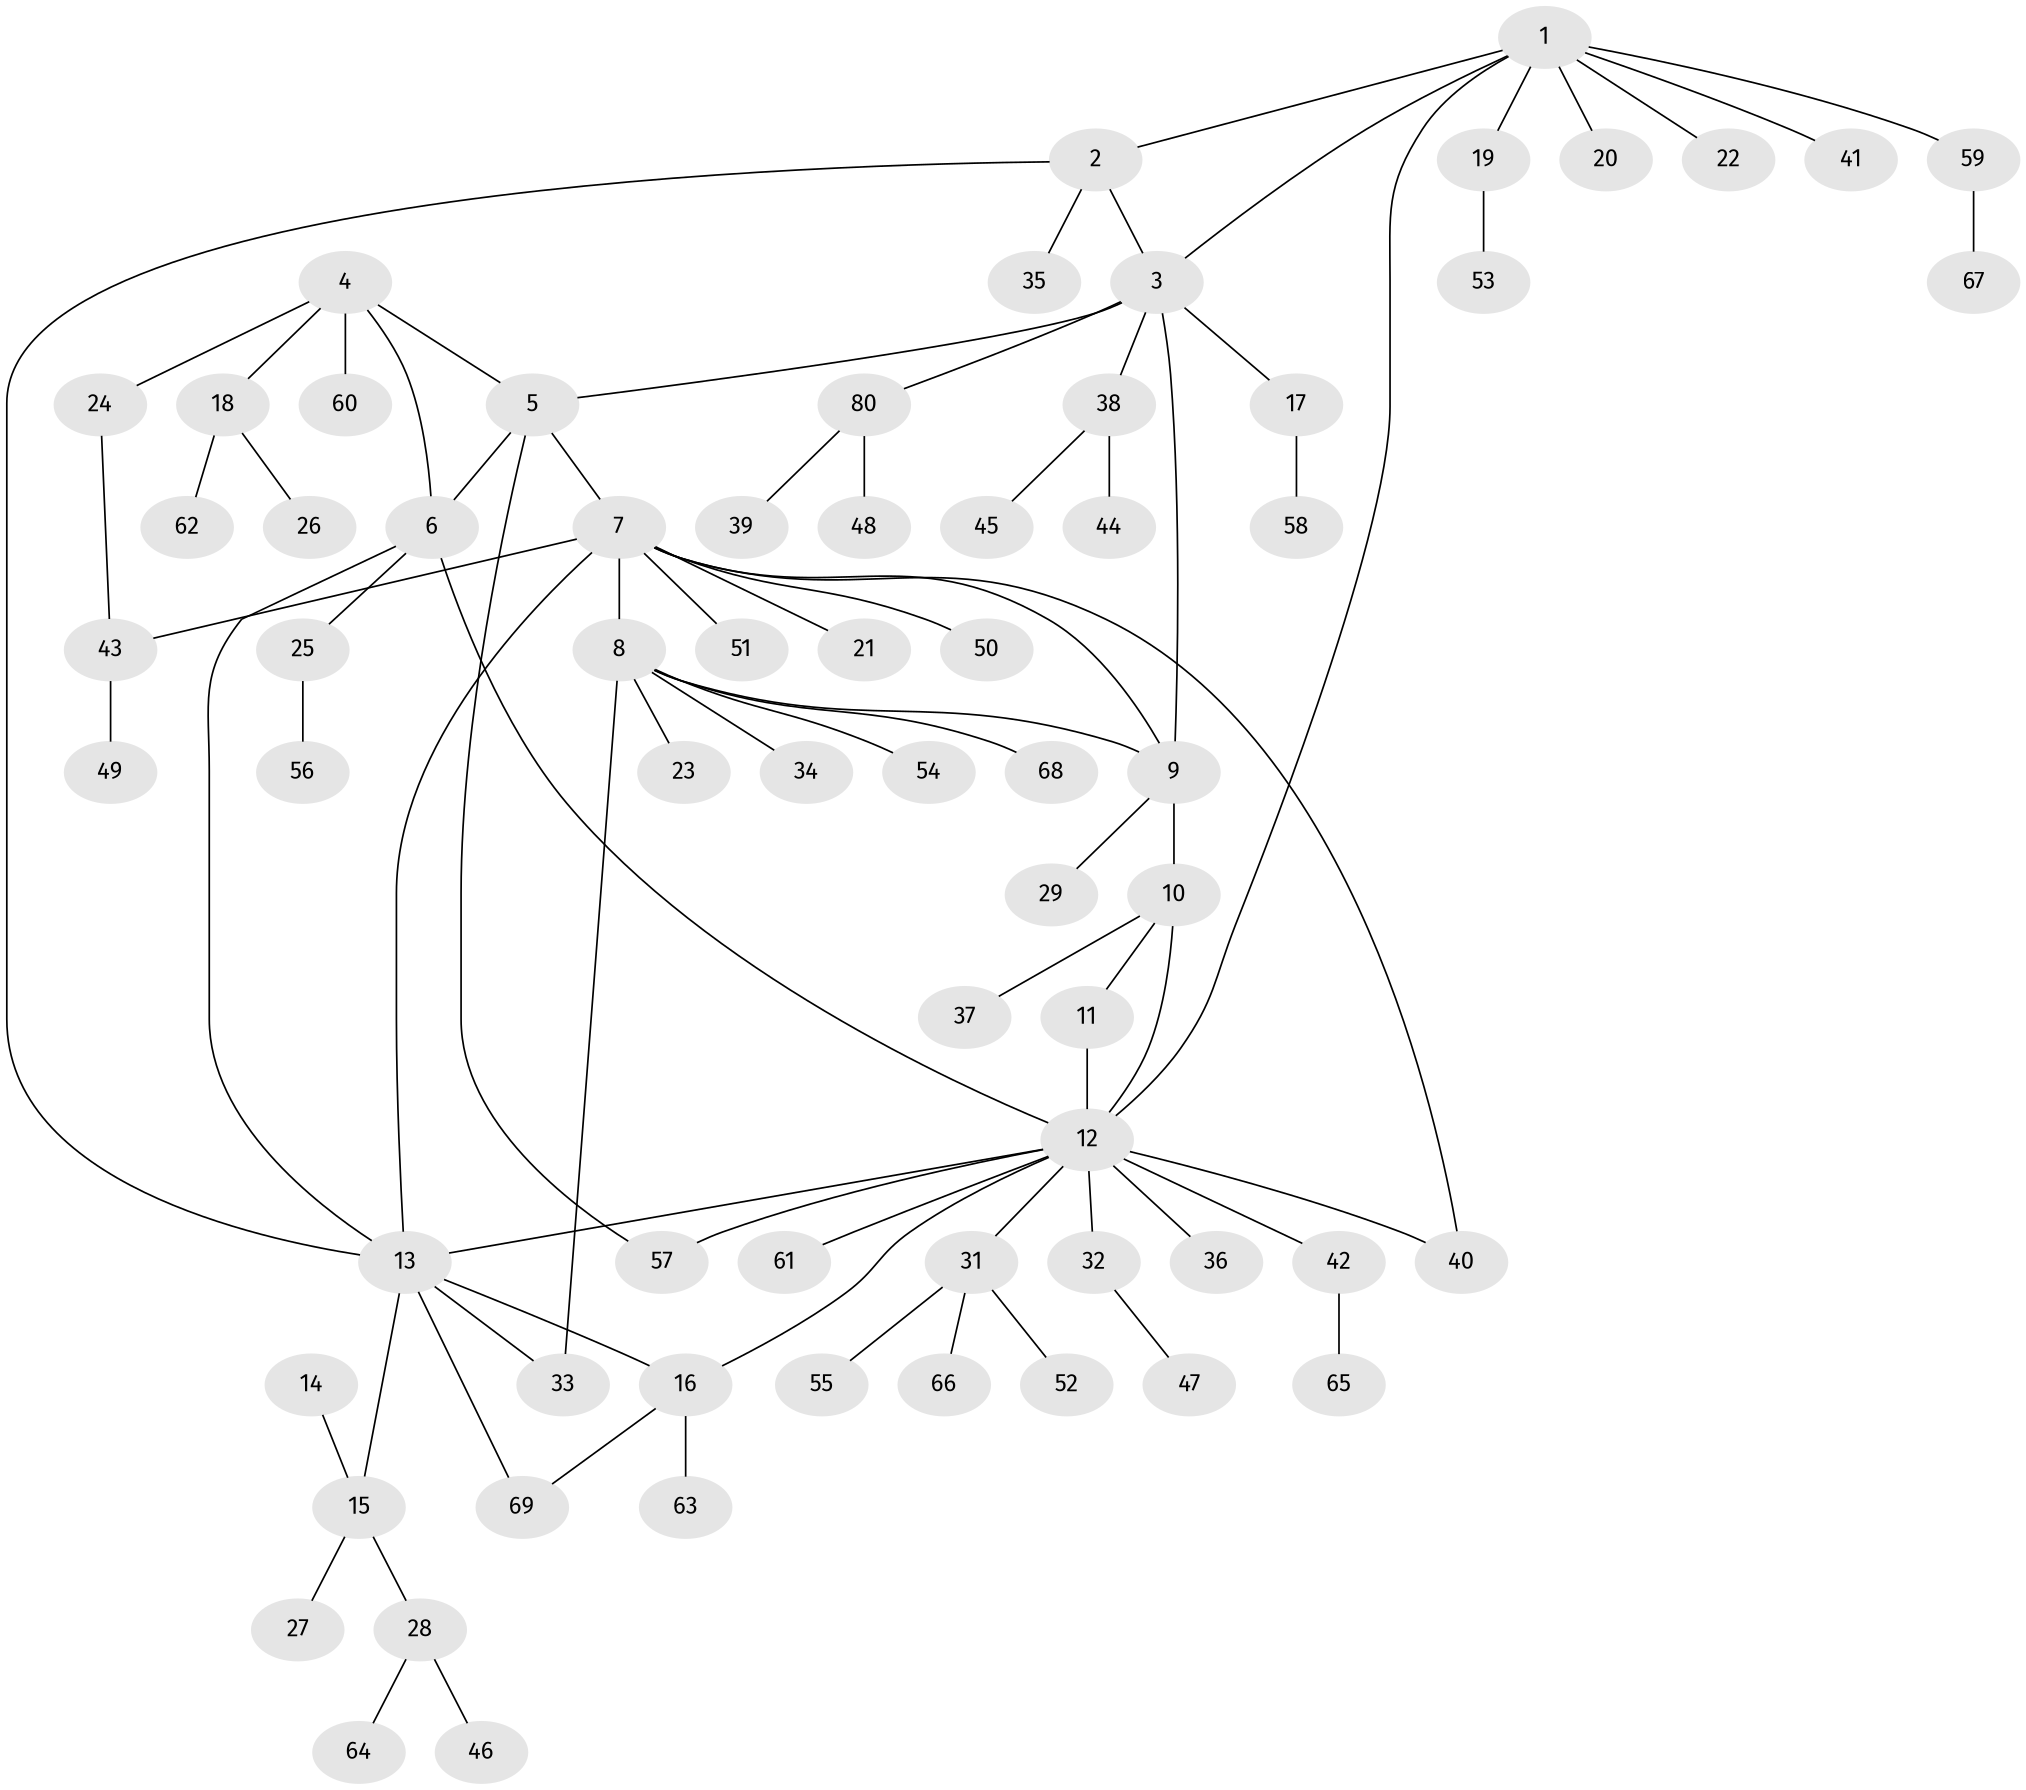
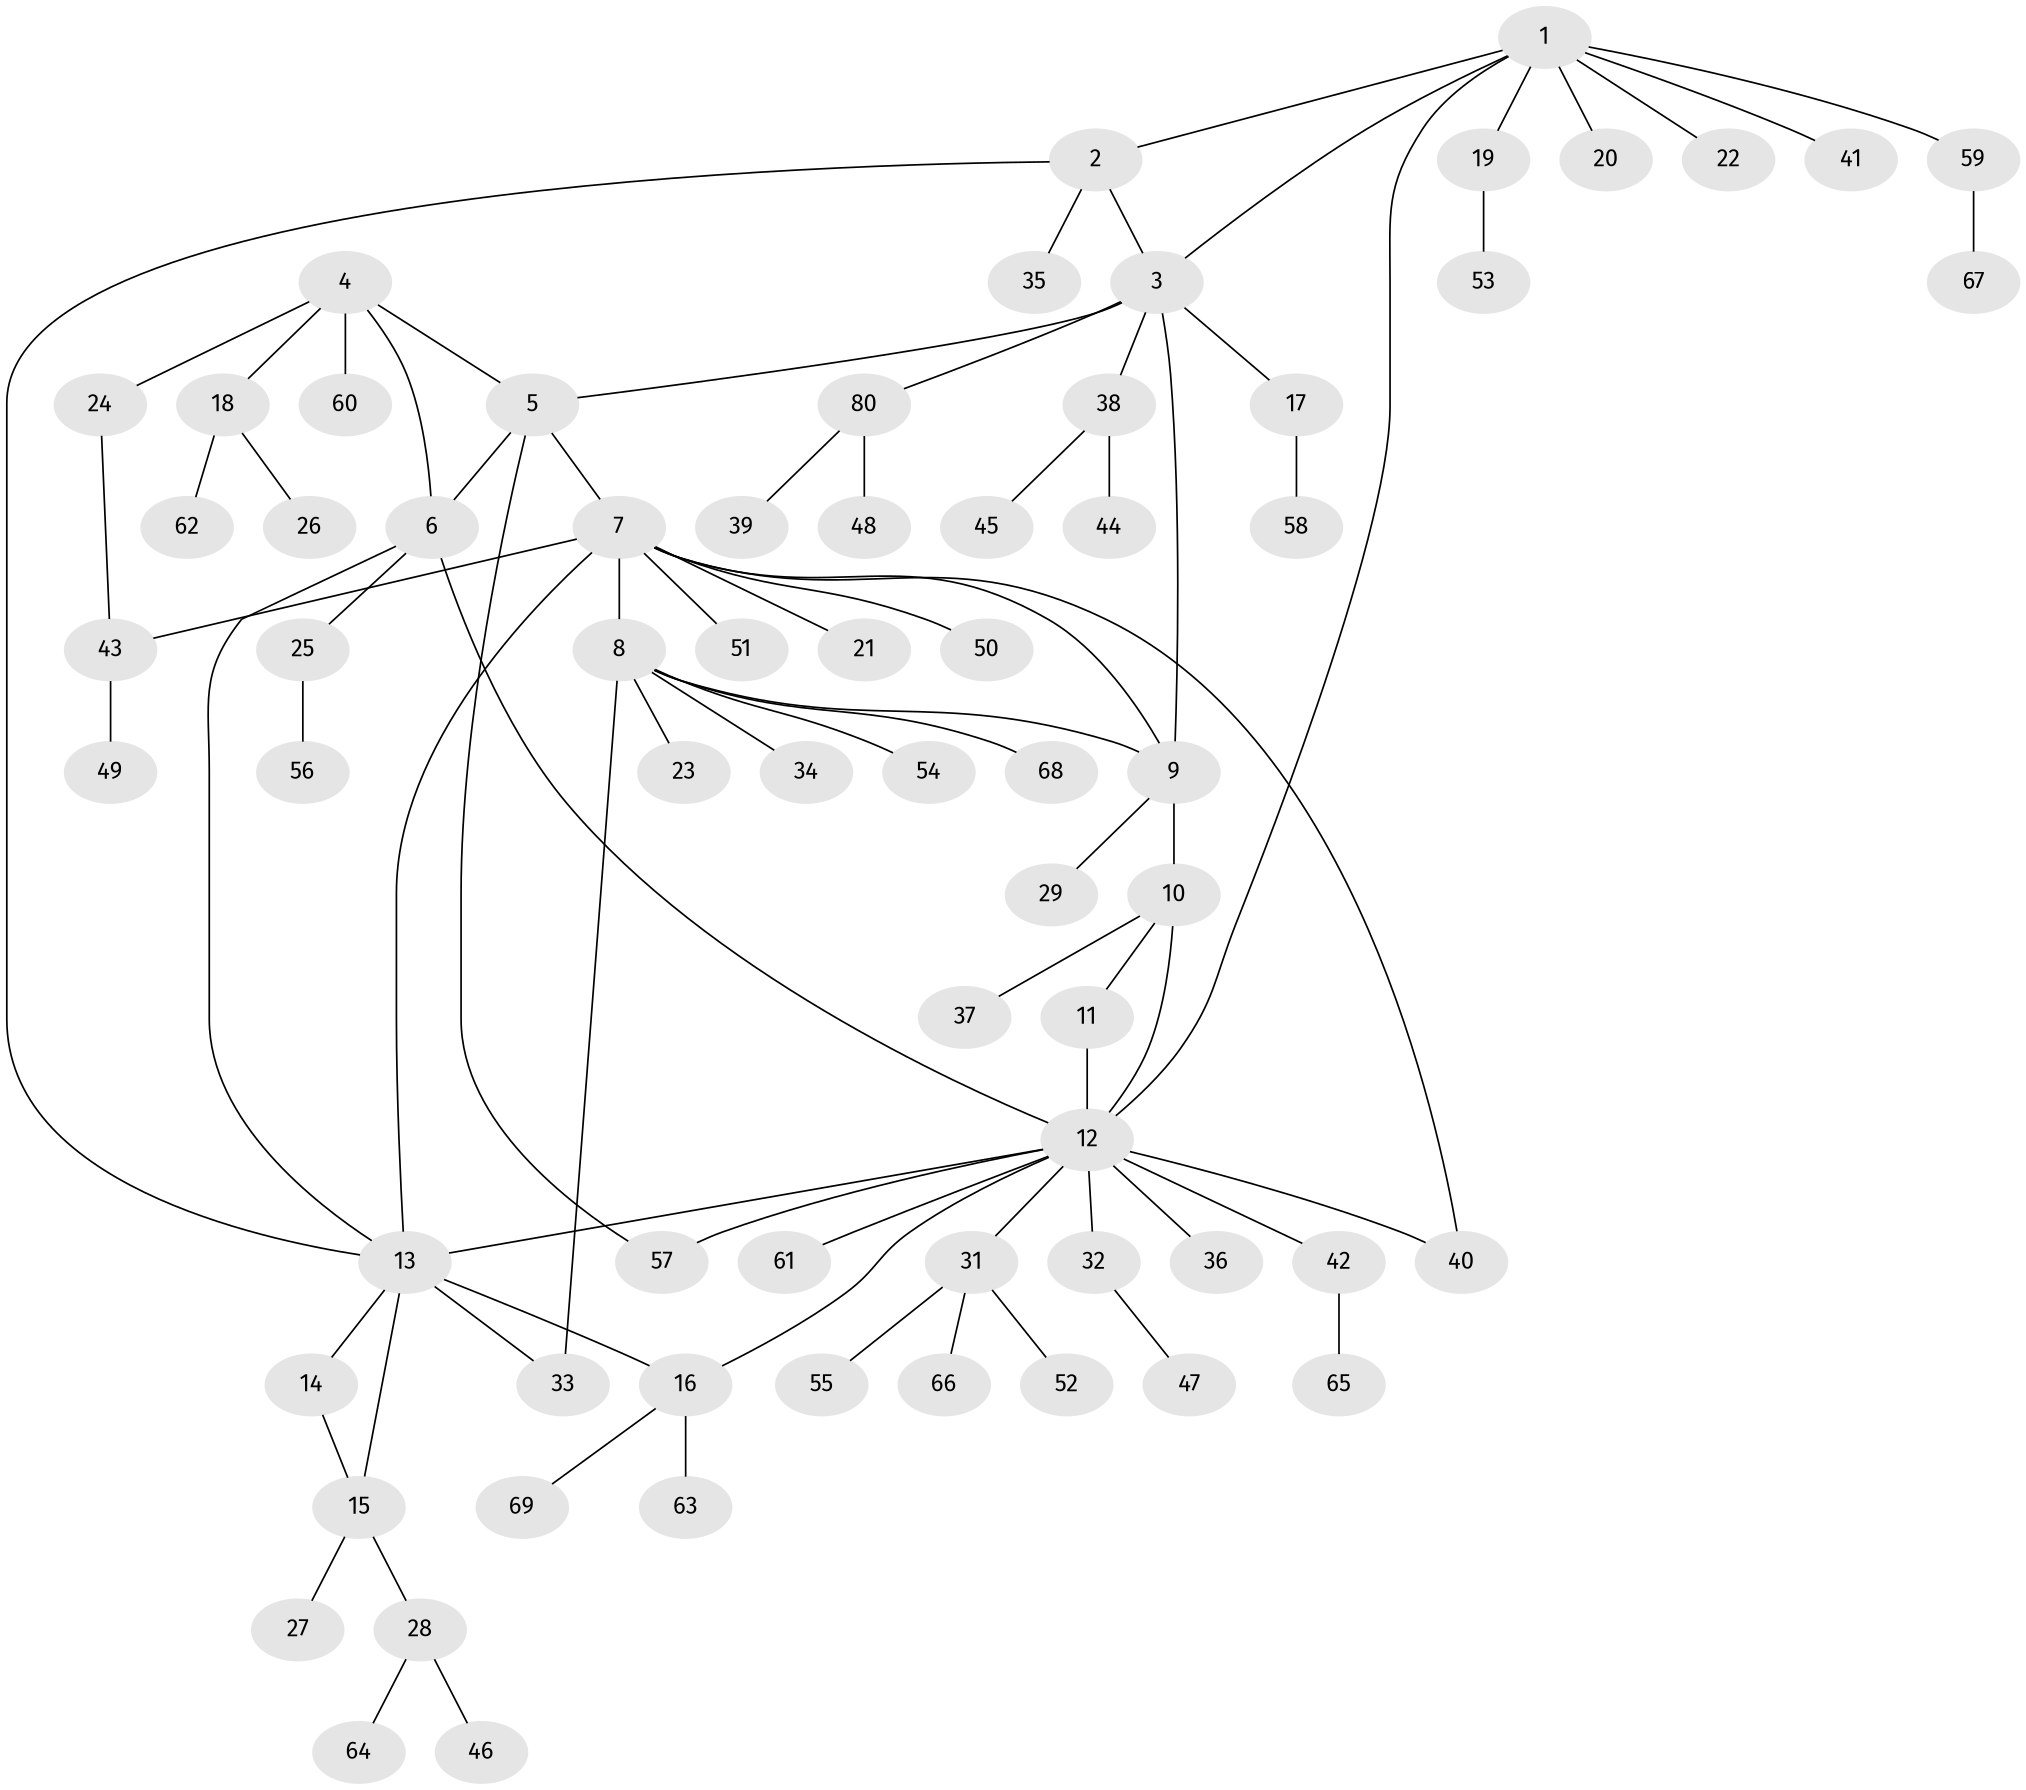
(464, 1385) -> (358, 1324)
